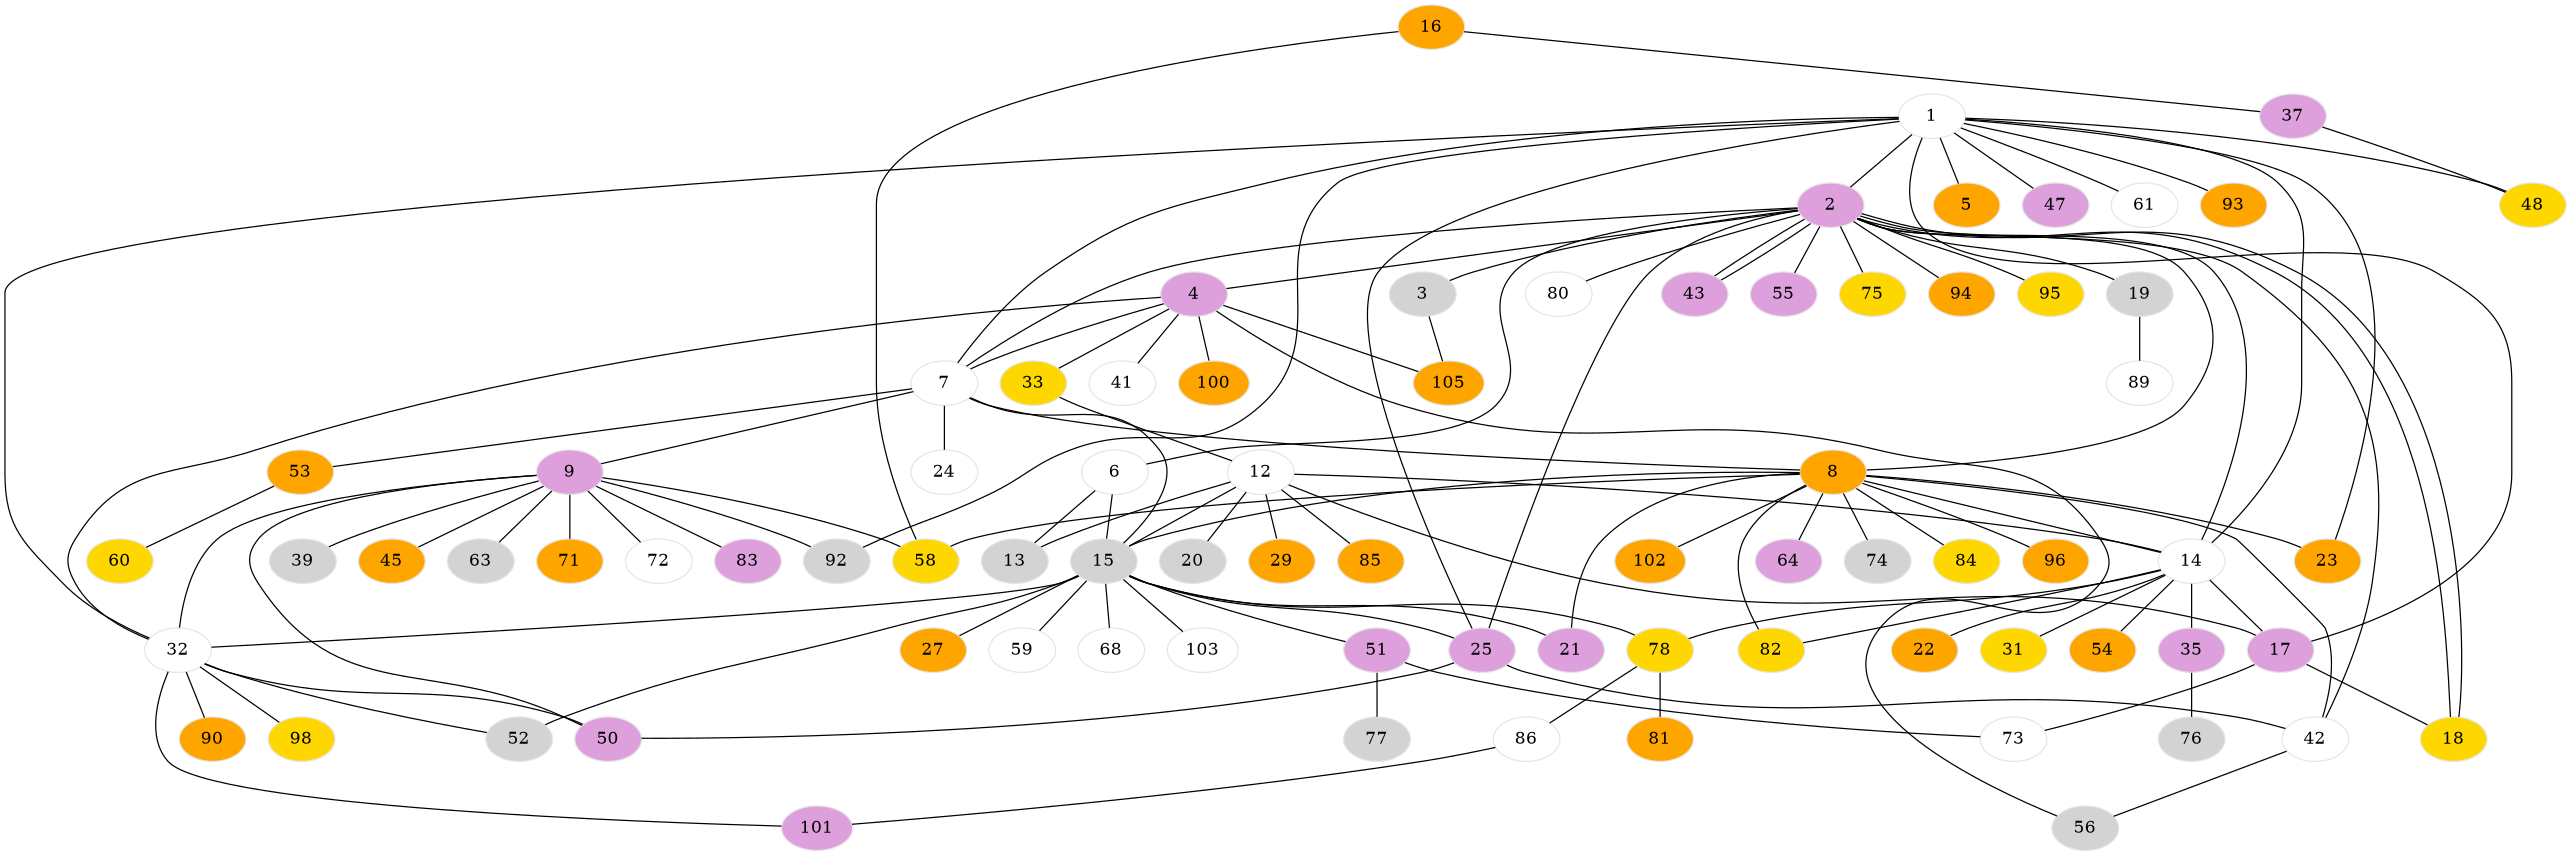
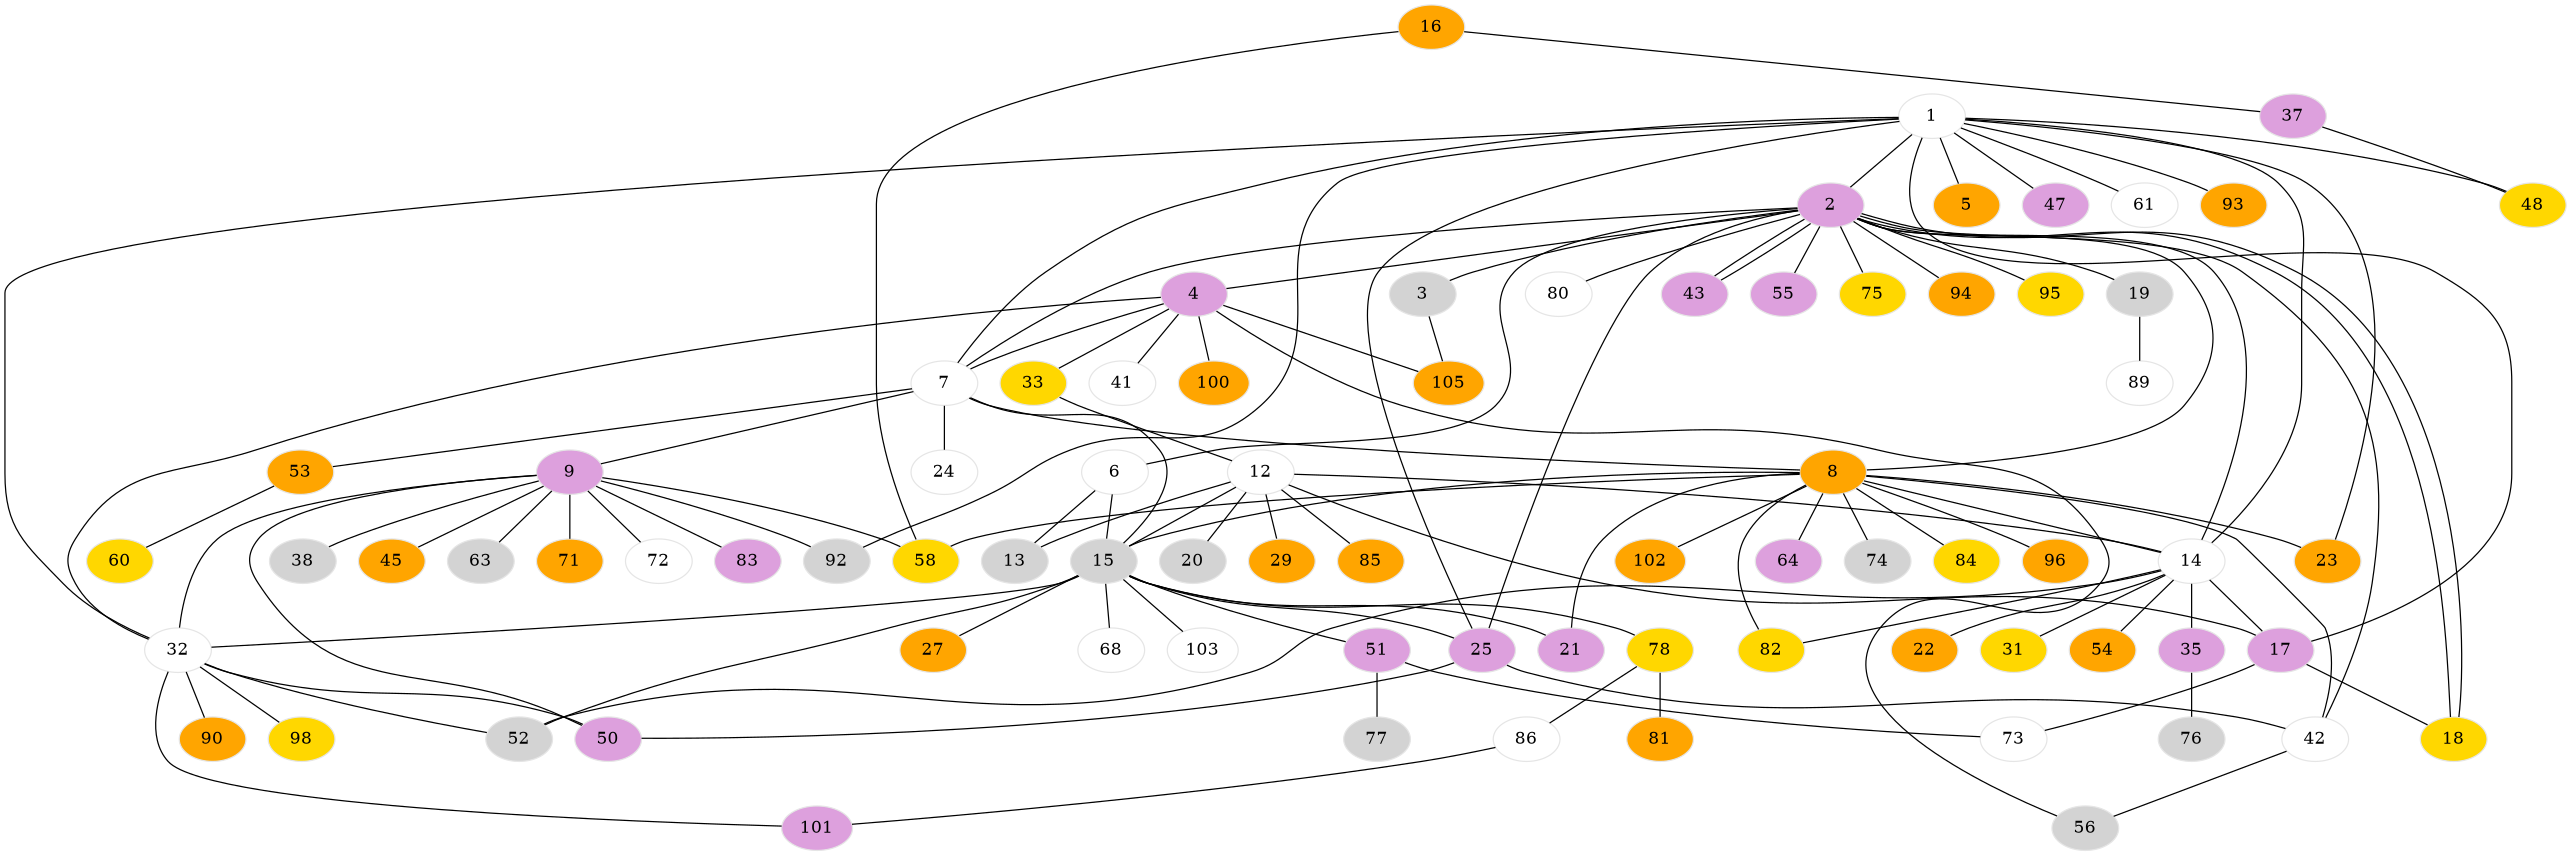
(303, 561) -> (303, 561)
(1829, 610) -> (1346, 625)
(1022, 650) -> none
